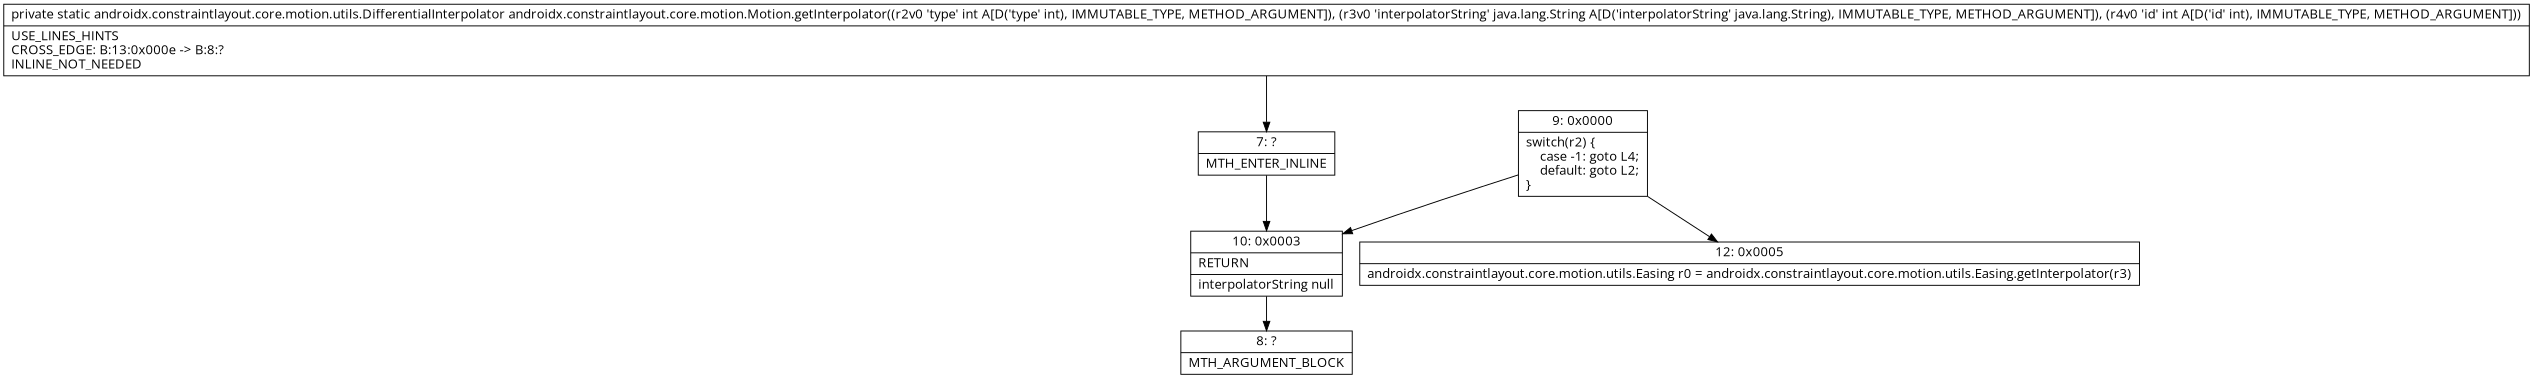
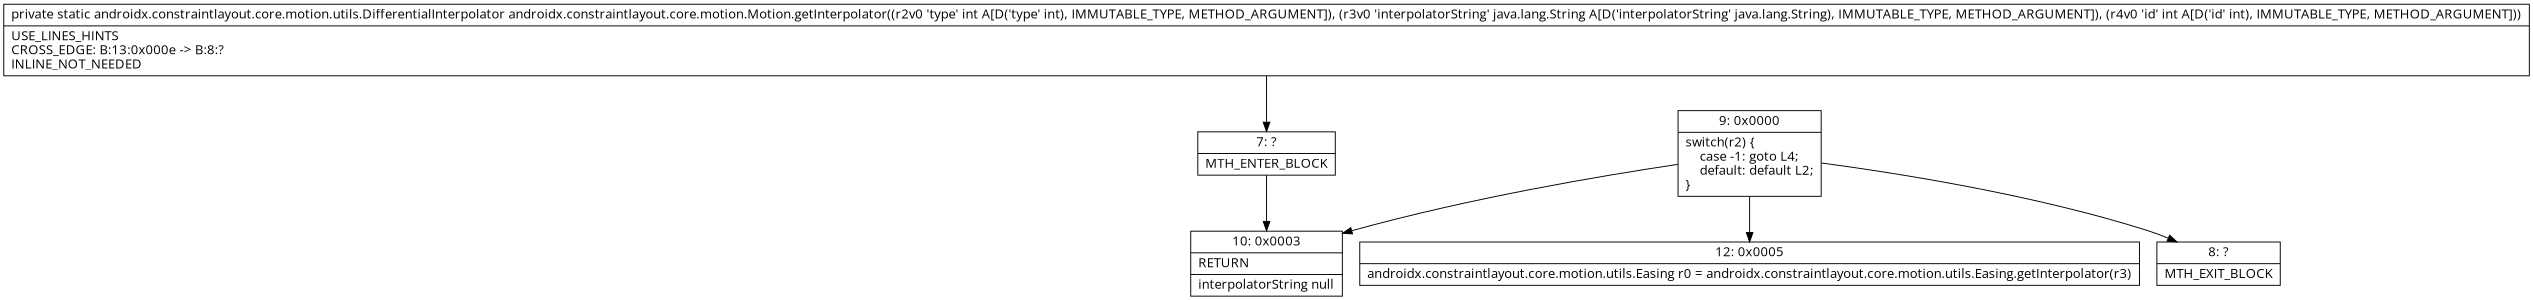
(1267, 164) -> (1267, 164)
(1583, 171) -> (1750, 171)
(1267, 309) -> (1997, 192)
(1267, 363) -> (2219, 274)
